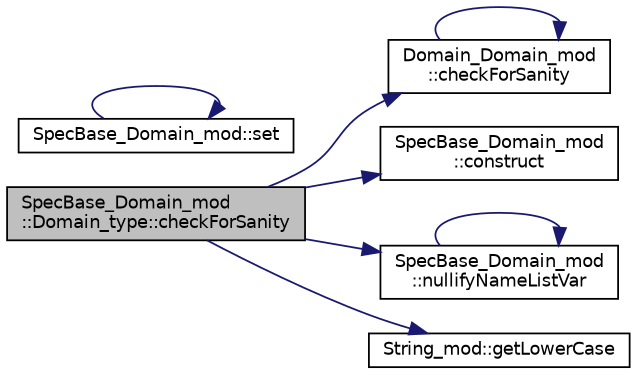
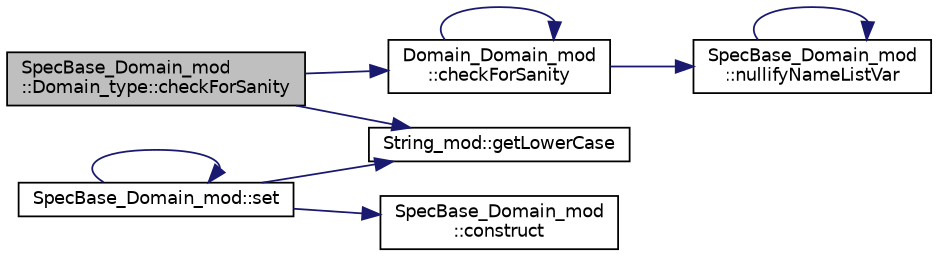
none -> (319, 174)
(334, 182) -> (328, 211)
(334, 244) -> (643, 67)
